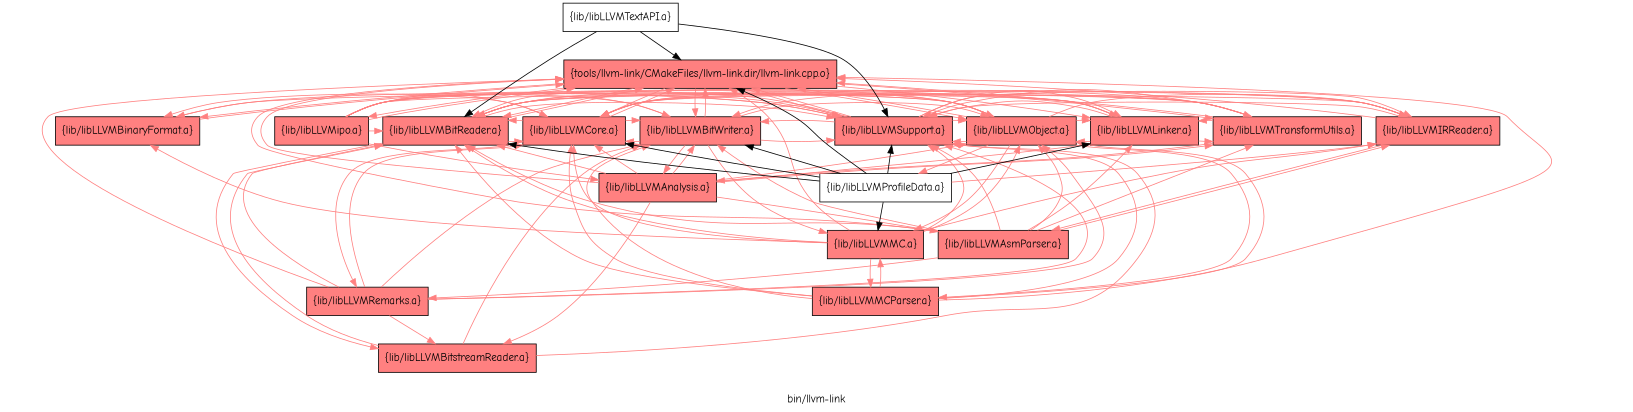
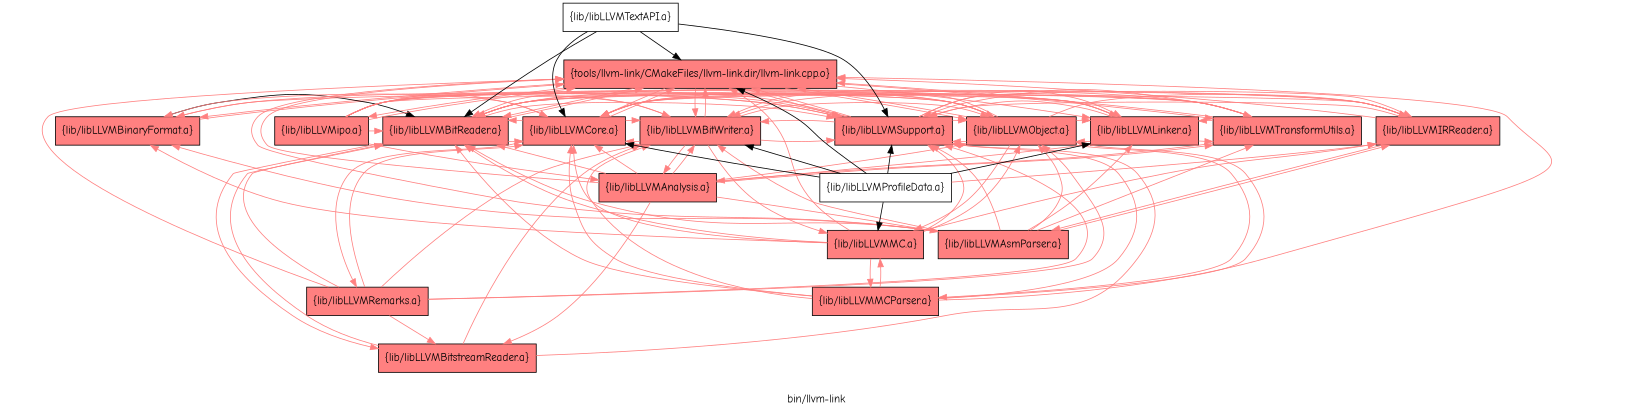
none -> (555, 64)
(957, 158) -> (867, 92)
(660, 164) -> (285, 95)
(662, 285) -> (556, 216)
